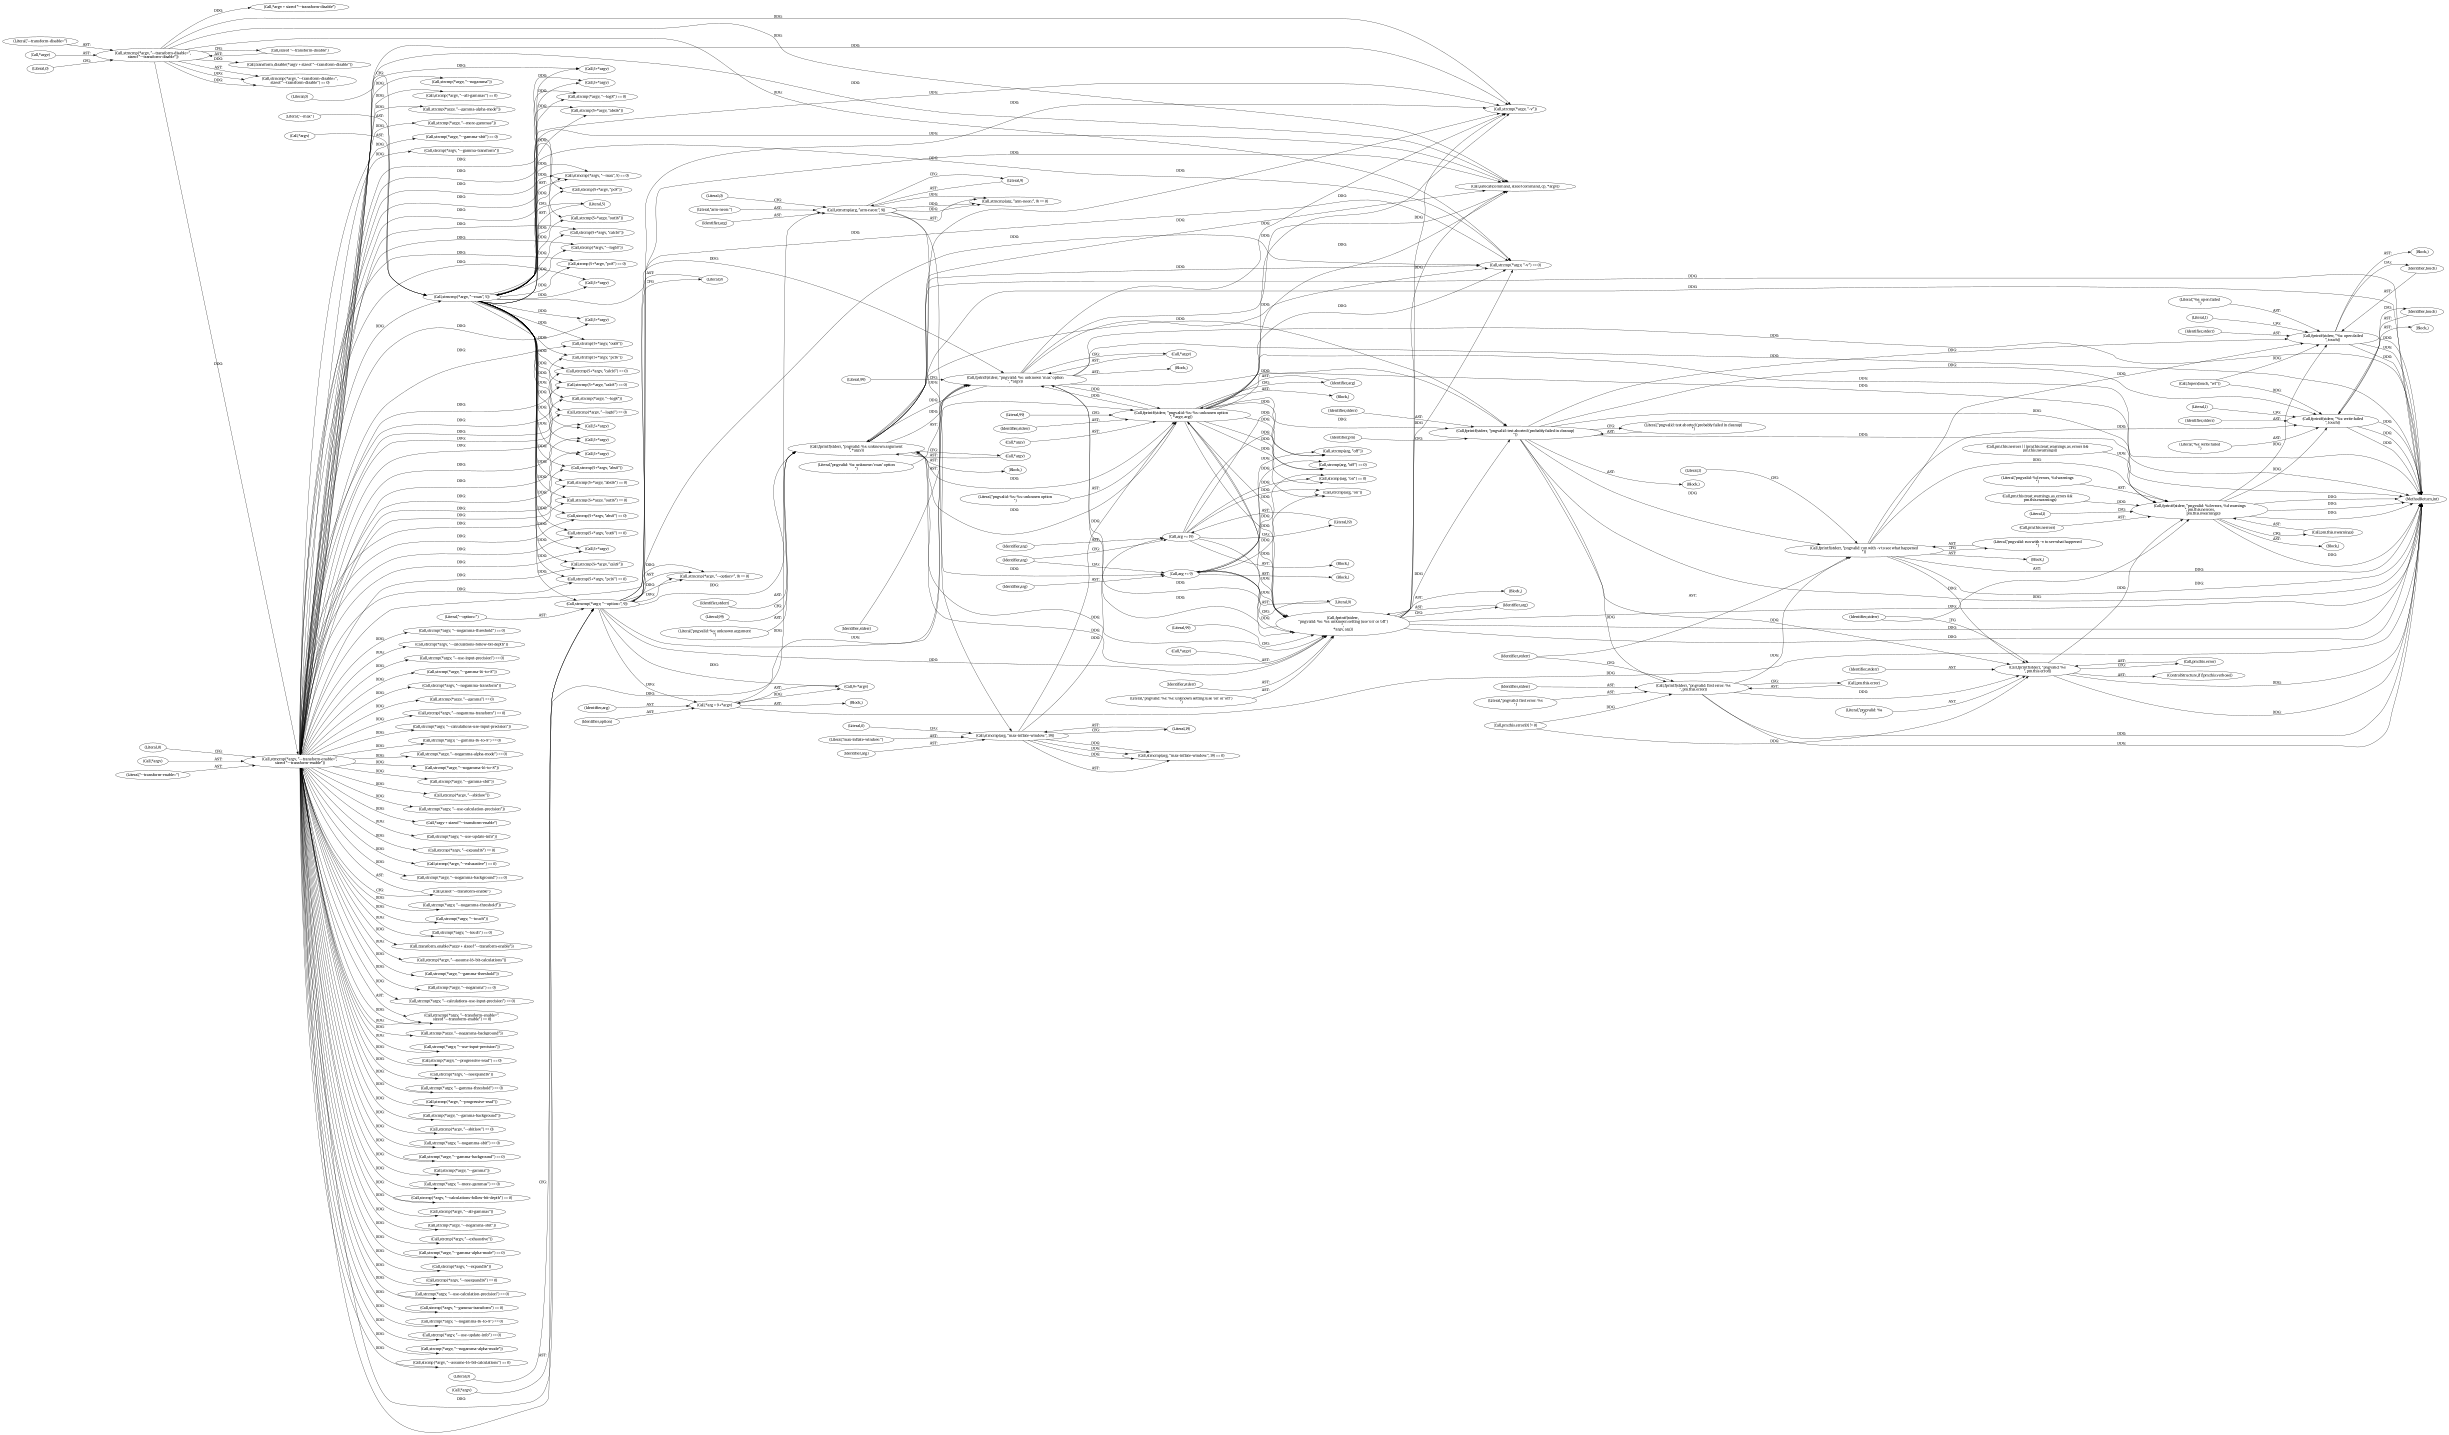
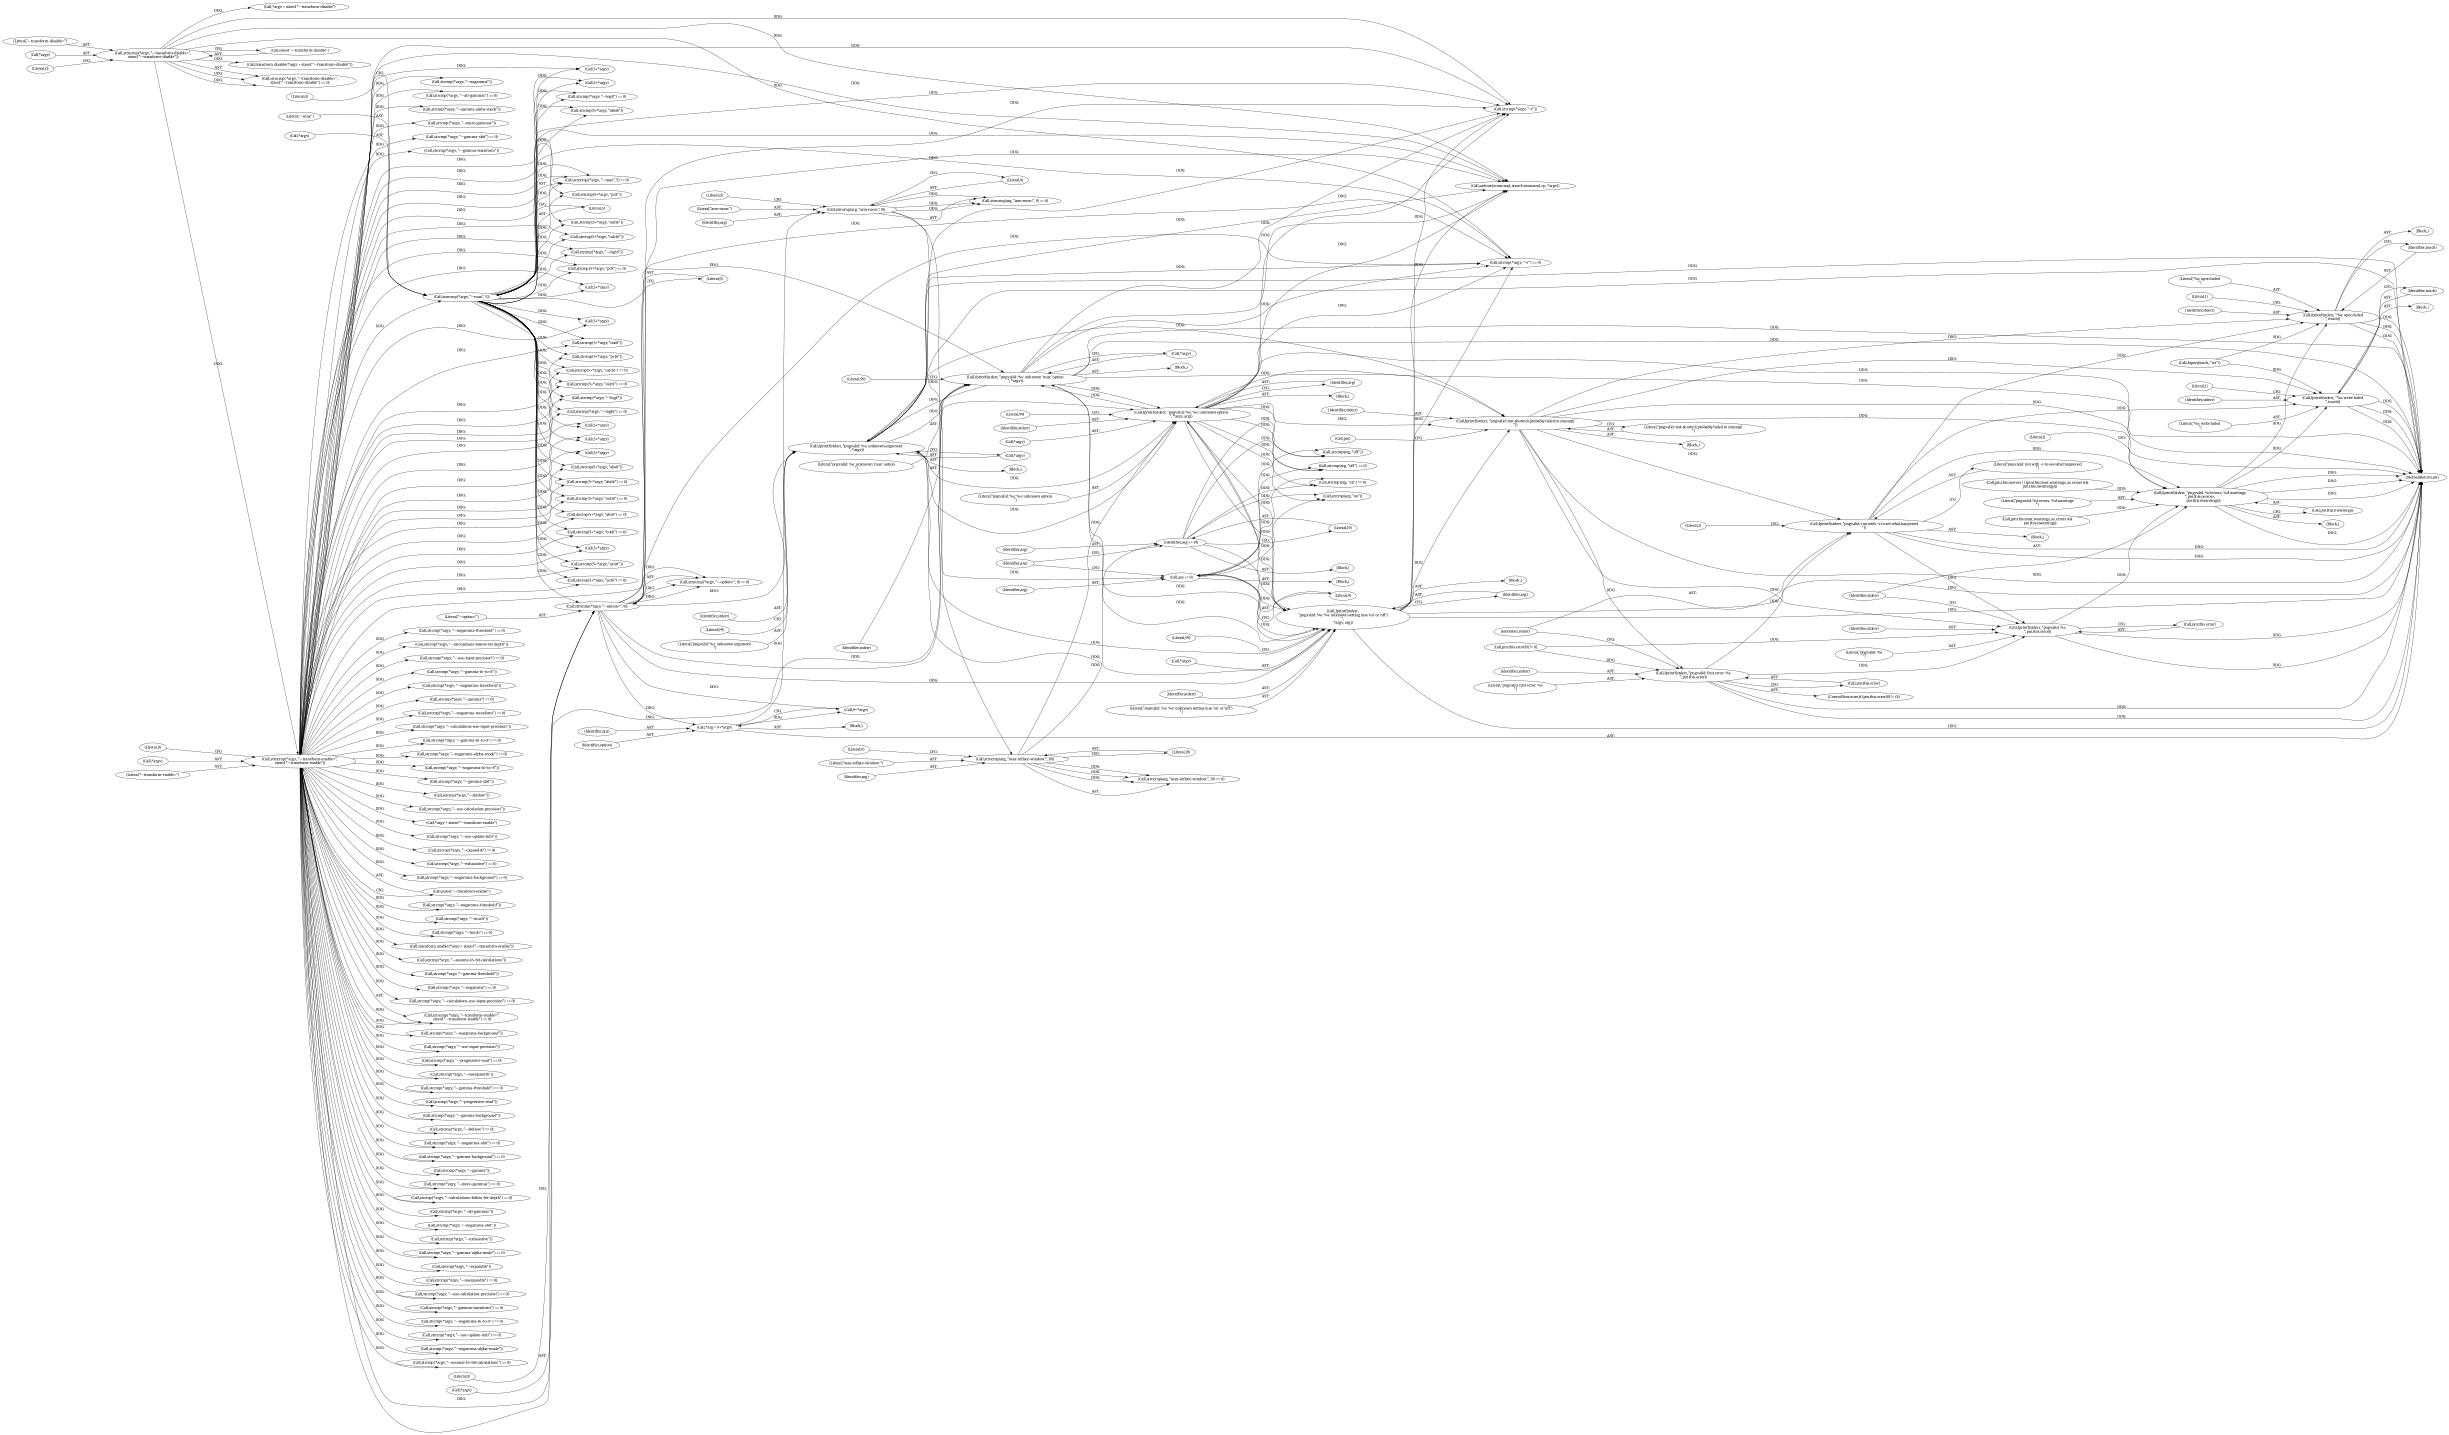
(1343, 438) -> (1343, 439)
(2038, 528) -> none
(1181, 537) -> (1181, 543)
(1611, 673) -> (1611, 736)
(2200, 676) -> none
(778, 688) -> (778, 711)
none -> (1864, 697)
